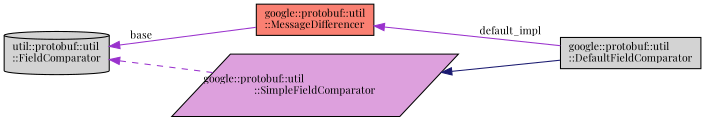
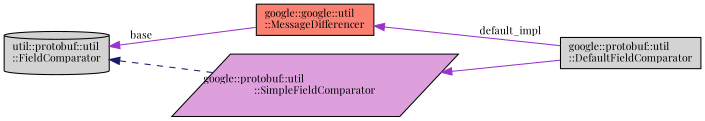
(315, 20) -> (315, 20)
(506, 66) -> (506, 66)
(166, 67) -> (166, 67)
